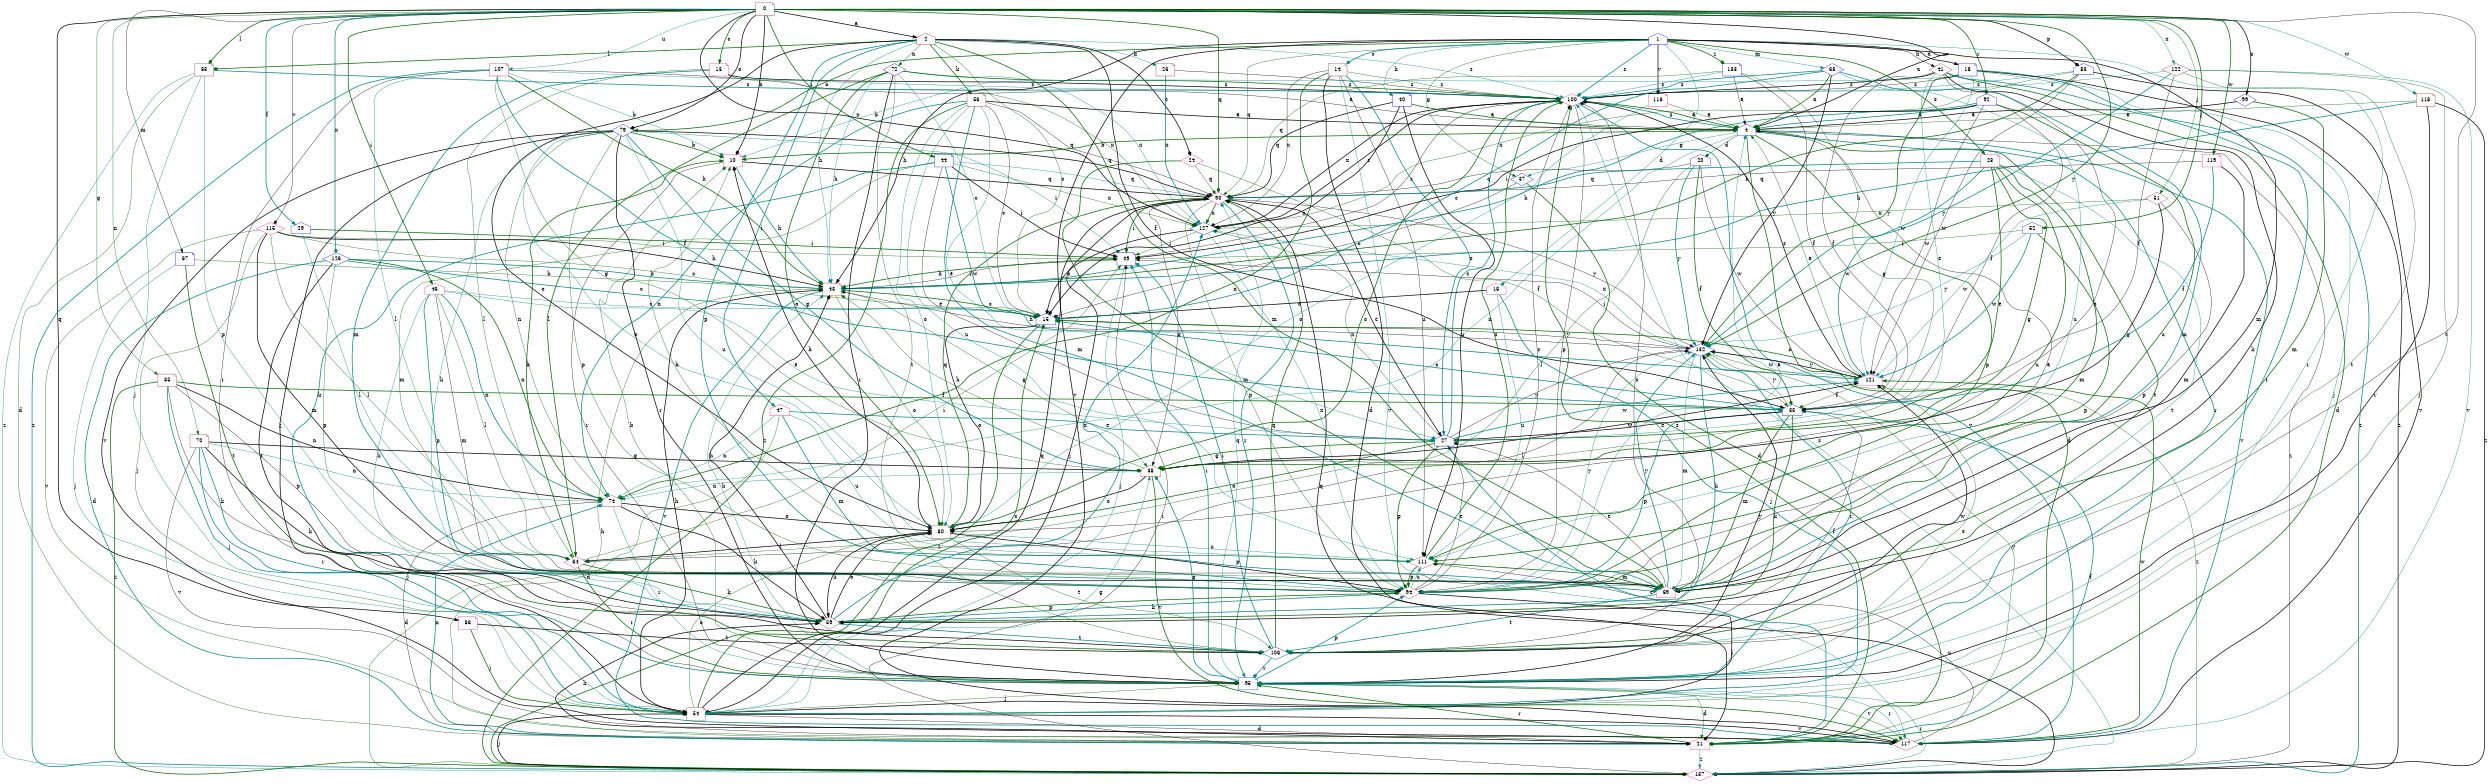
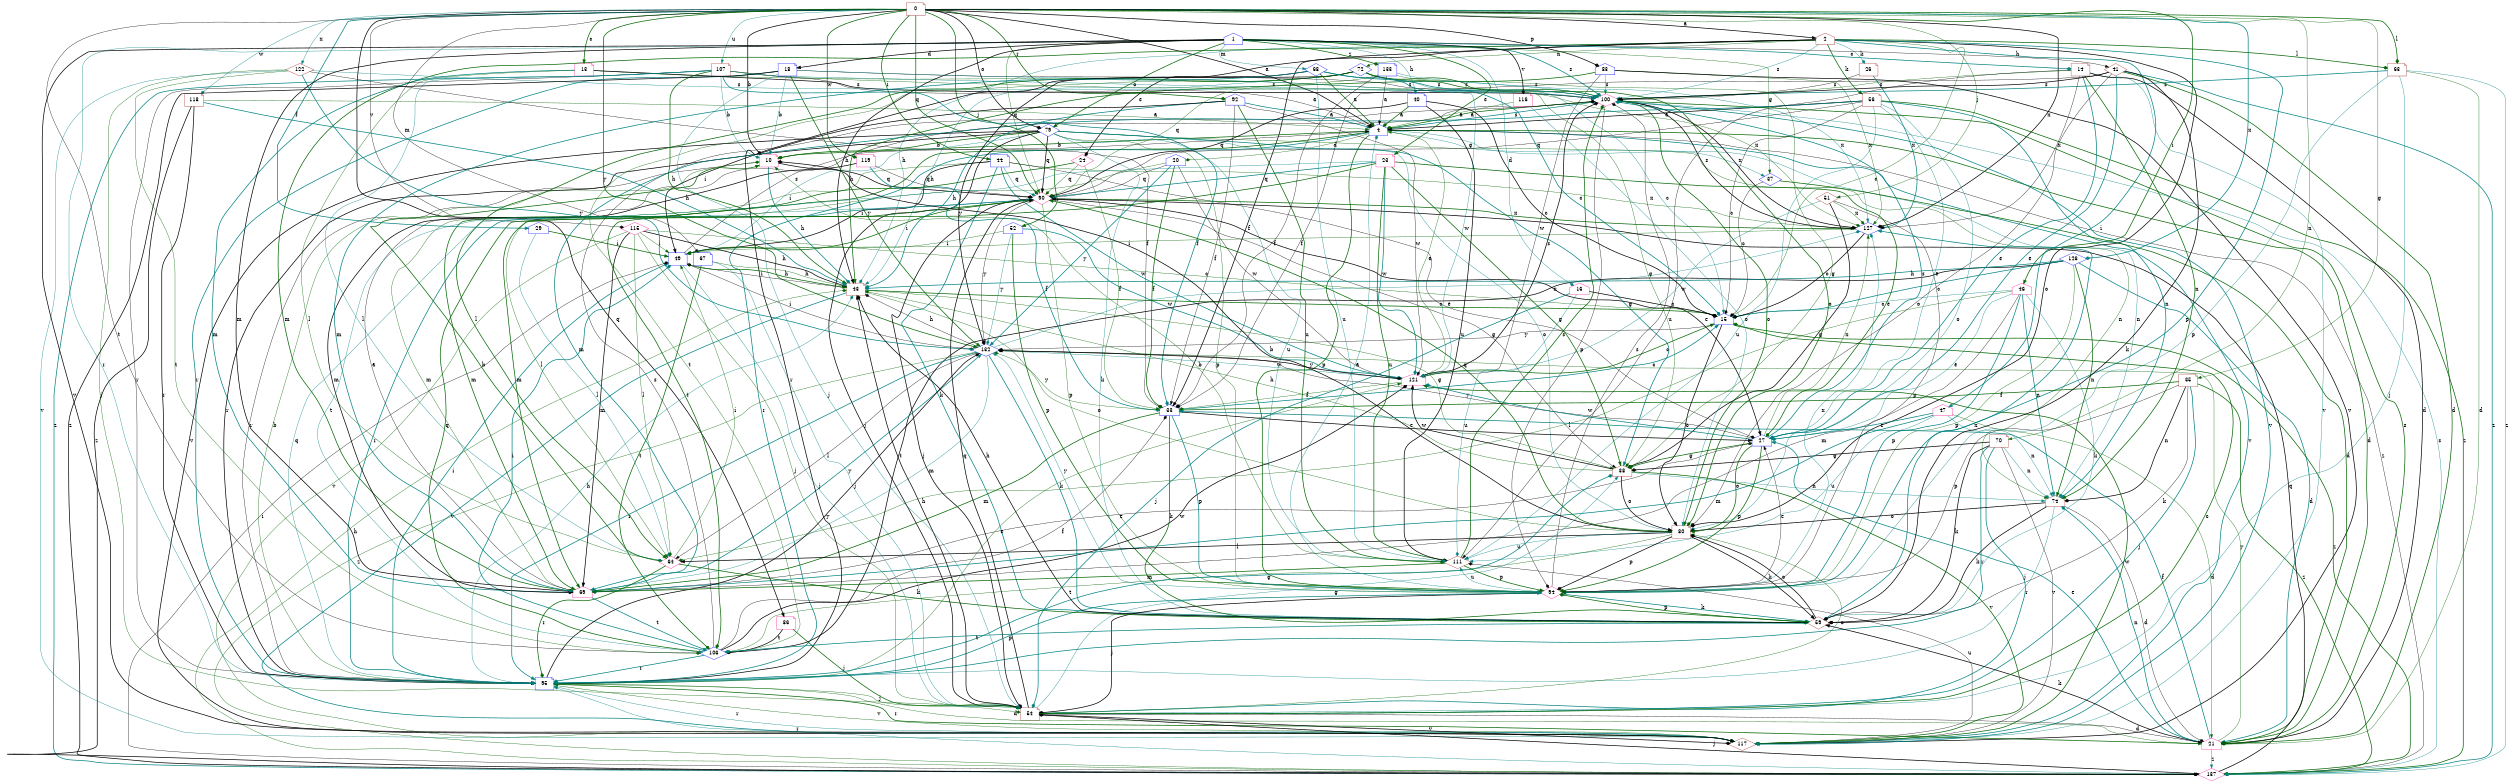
(1565, 10) -> (827, 60)
(2245, 100) -> none
(1312, 396) -> (1815, 518)
(1836, 411) -> (1999, 285)
